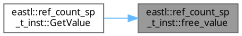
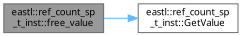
(116, 18) -> (116, 18)
